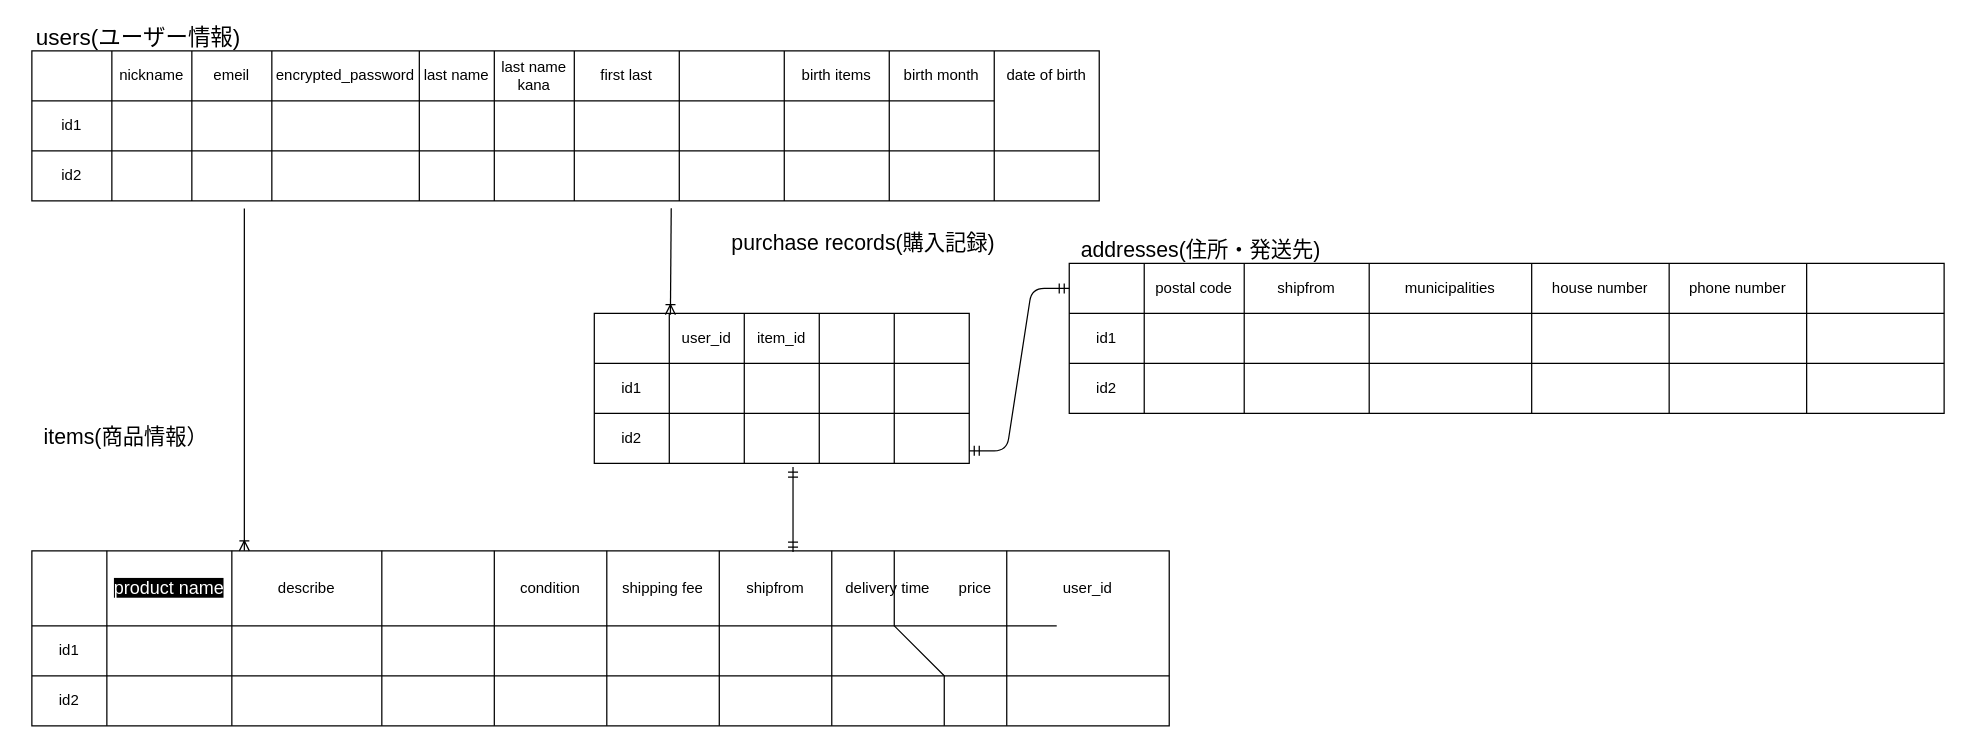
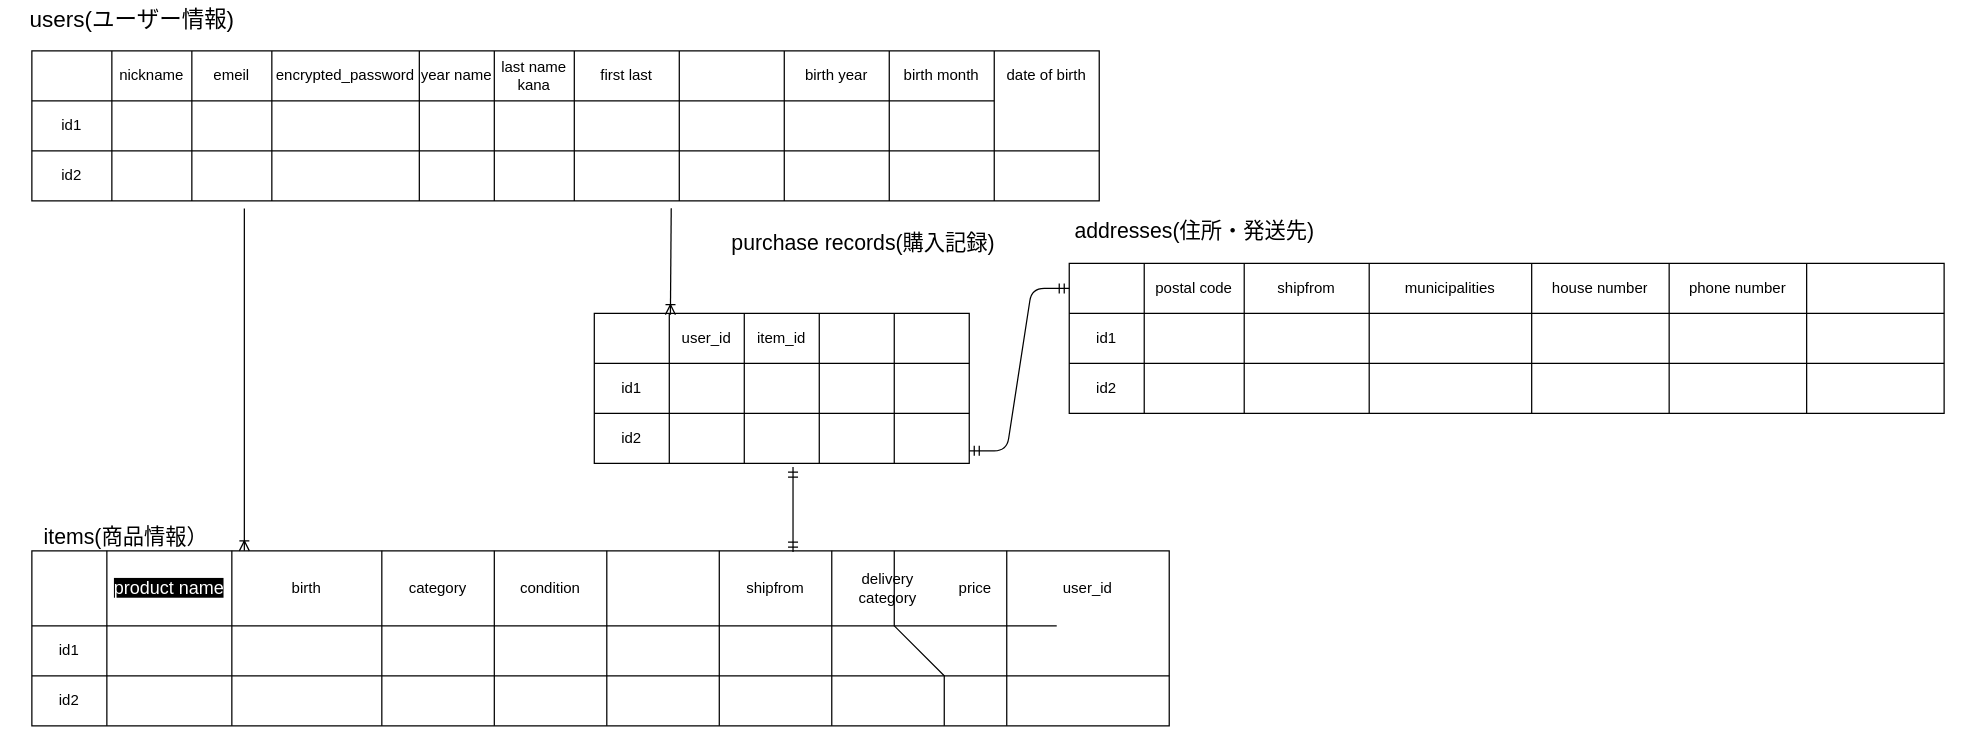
(138, 38) -> (132, 19)
(457, 76) -> (457, 76)
(837, 76) -> (837, 76)
(1201, 251) -> (1194, 232)
(126, 438) -> (126, 538)
(307, 588) -> (307, 588)
none -> (438, 588)
(663, 588) -> none
(888, 588) -> (888, 588)
